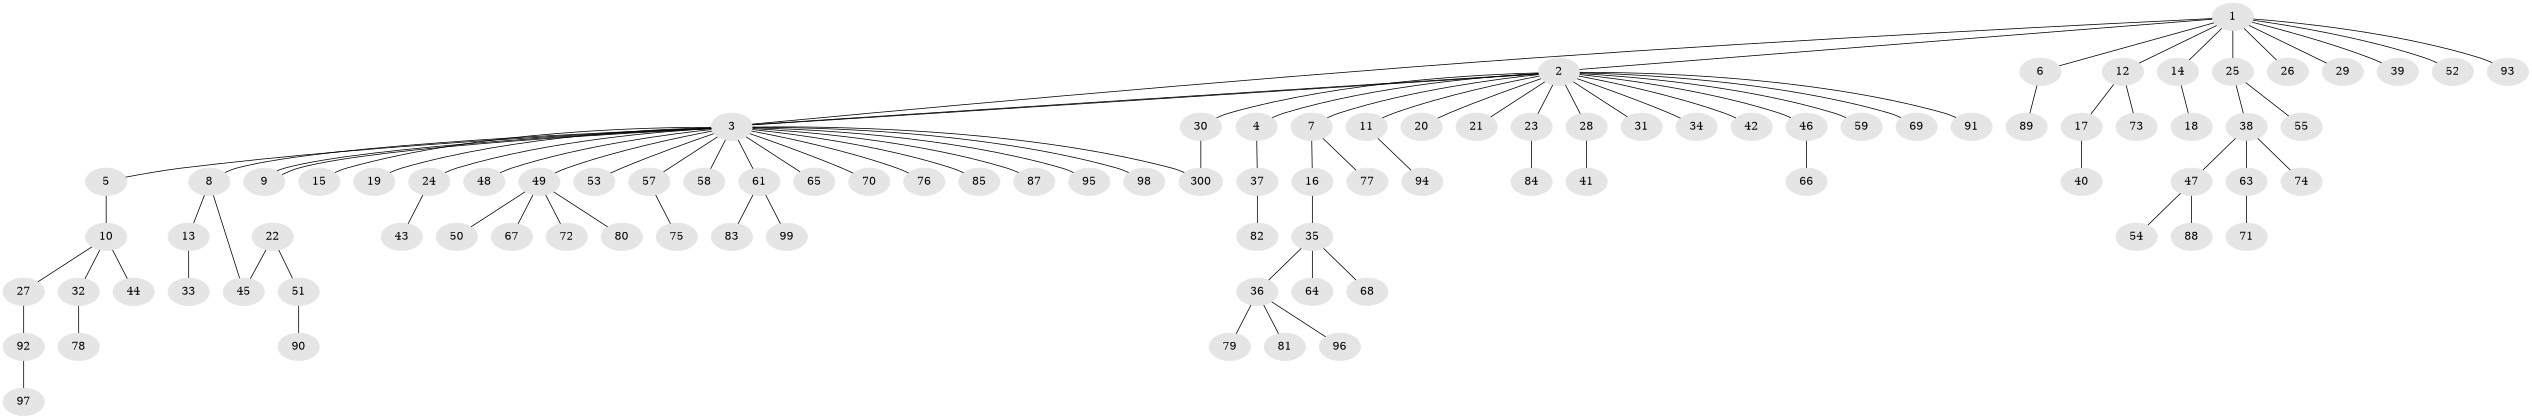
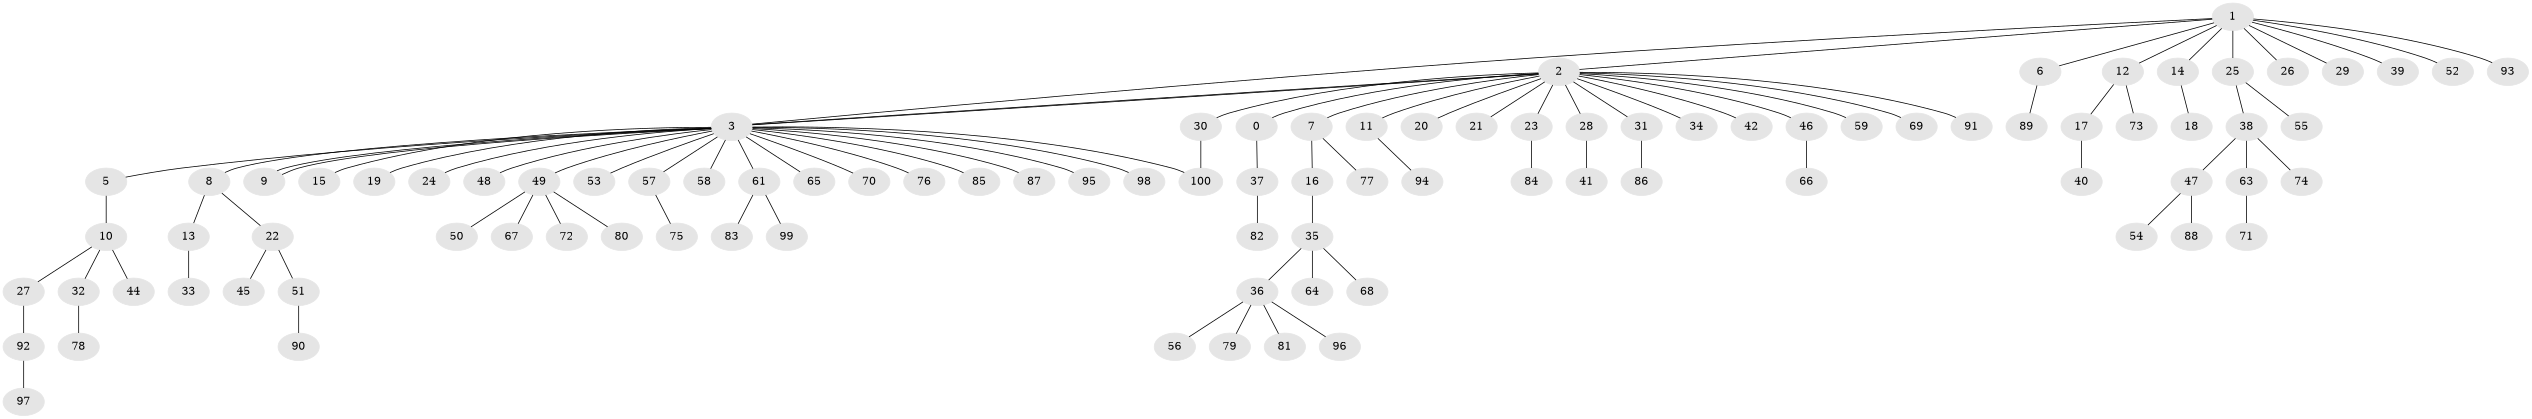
(1257, 127) -> (1257, 127)
(1201, 182) -> (1201, 182)
none -> (1642, 182)
(226, 237) -> (241, 209)
(402, 237) -> none
none -> (1175, 347)
